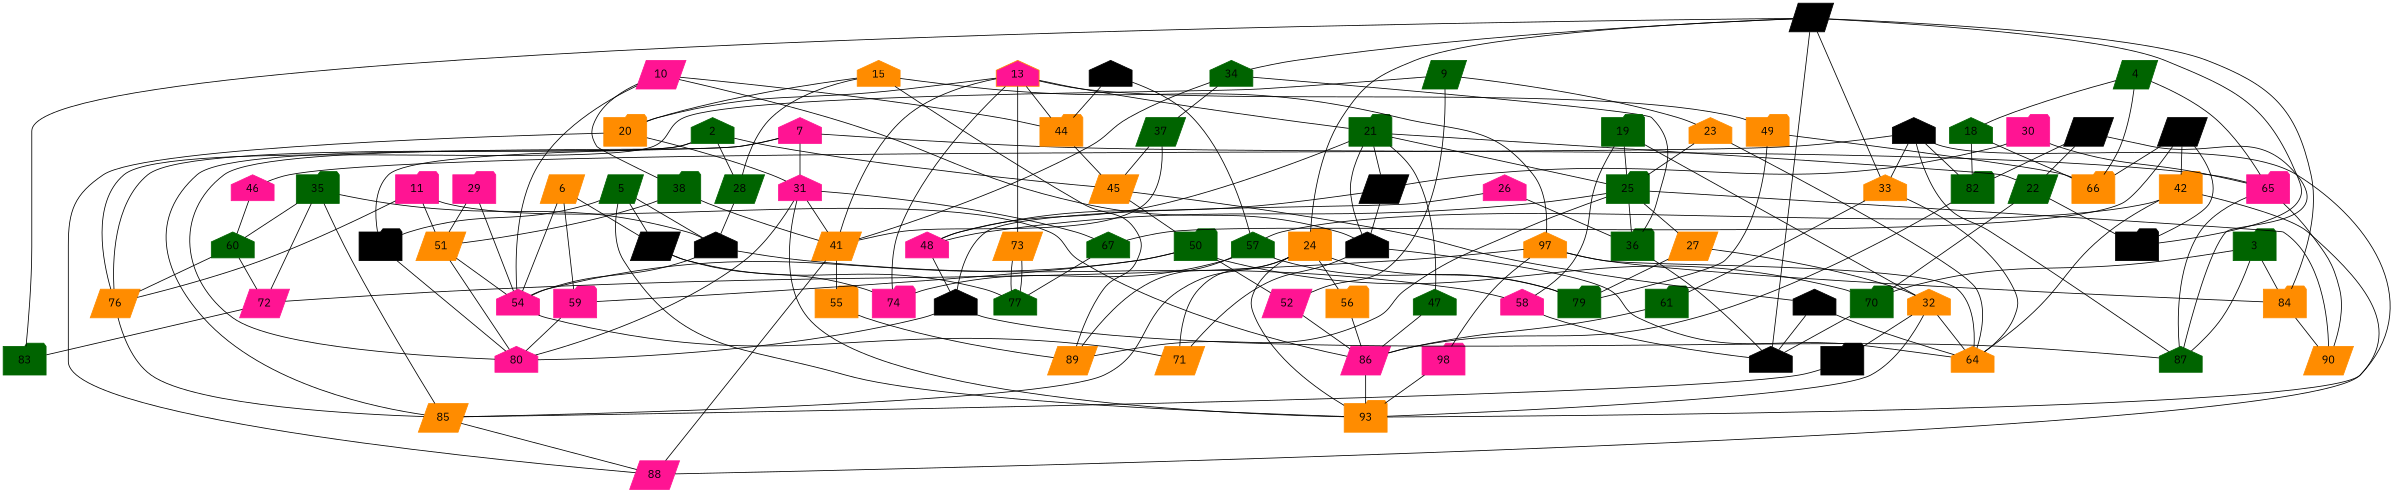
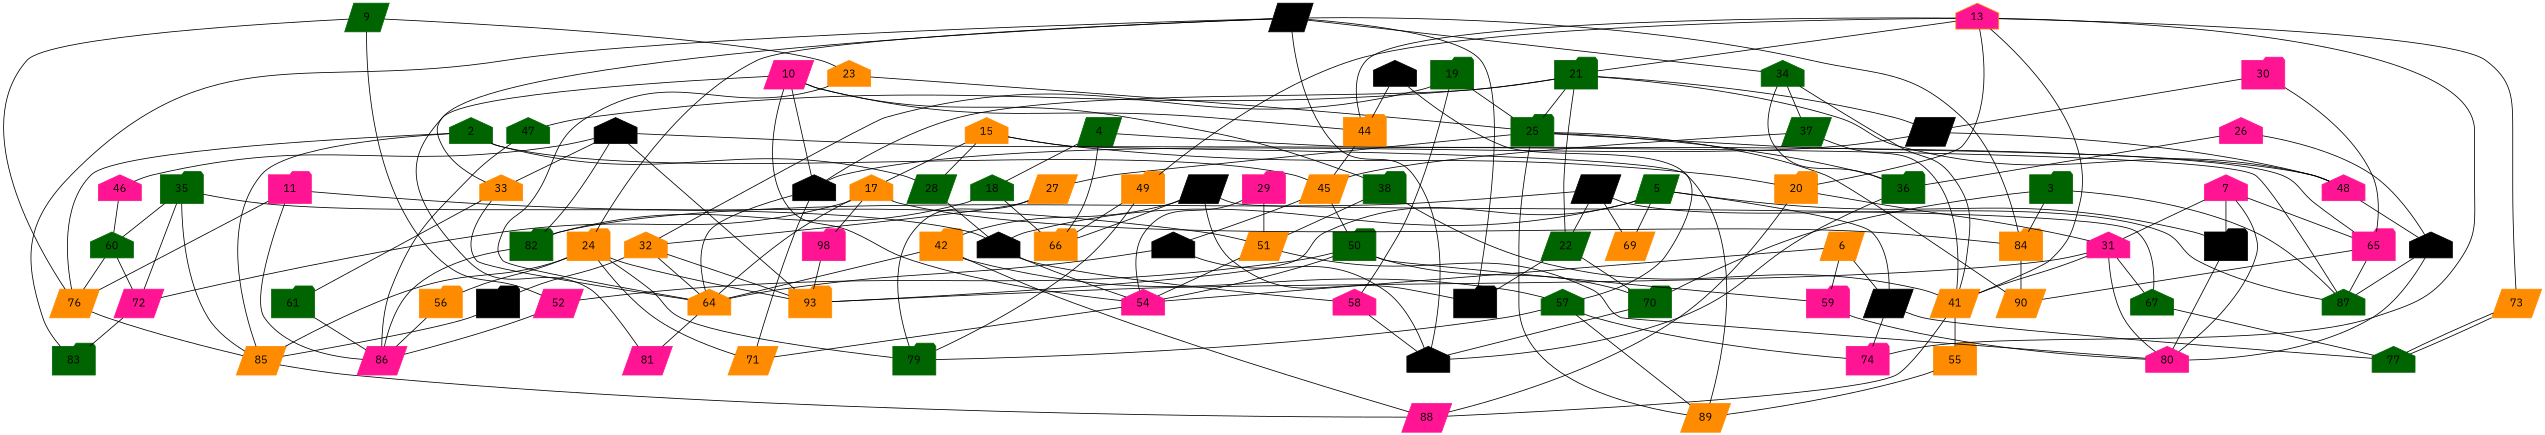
(1545, 246) -> (871, 189)
none -> (1630, 246)
none -> (647, 361)
(1366, 389) -> none
